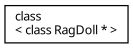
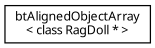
(67, 24) -> (78, 24)
